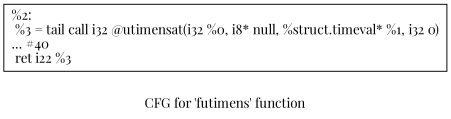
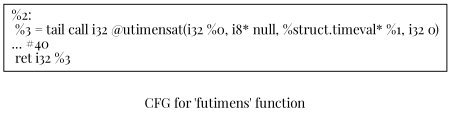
(42, 59) -> (41, 59)
